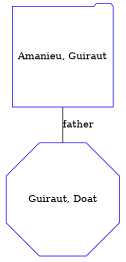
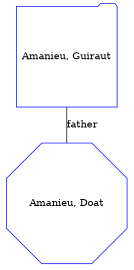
(63, 199) -> (67, 203)
